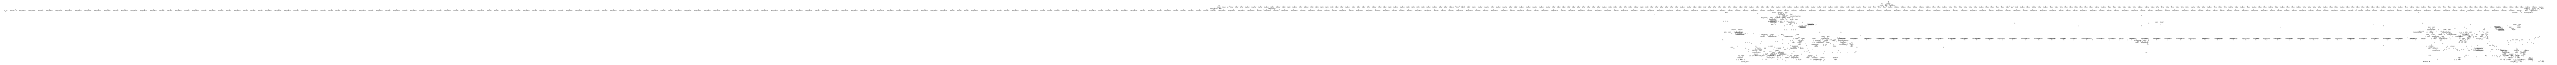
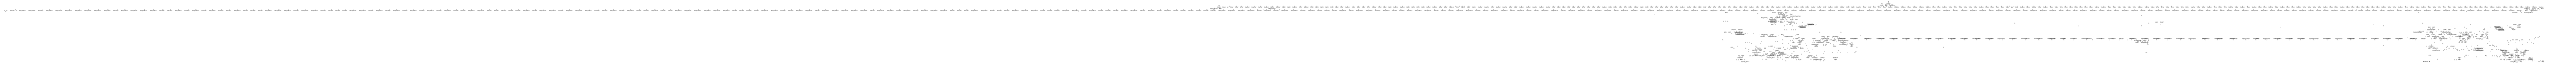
none -> (1835, 37)
